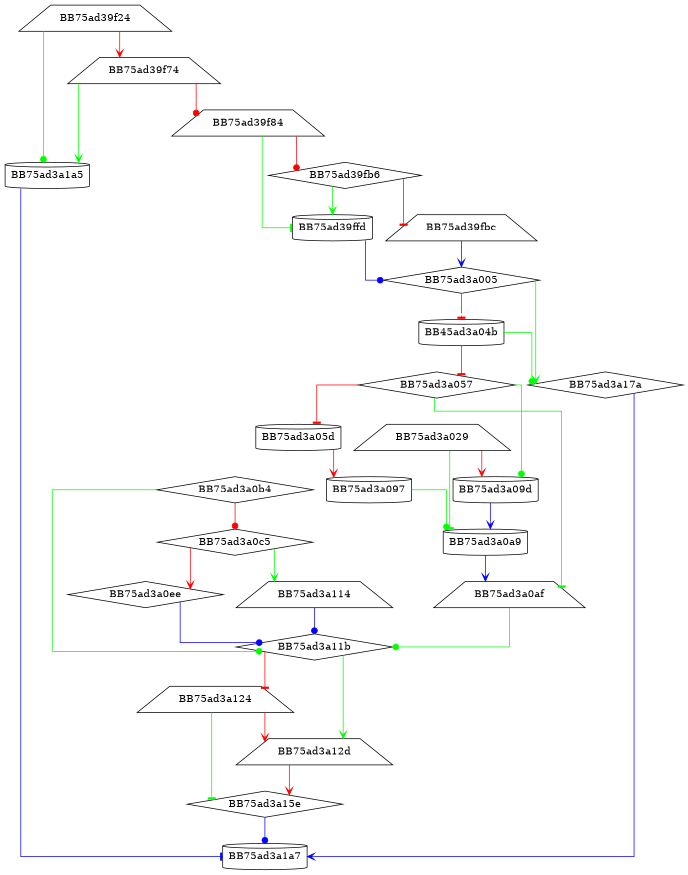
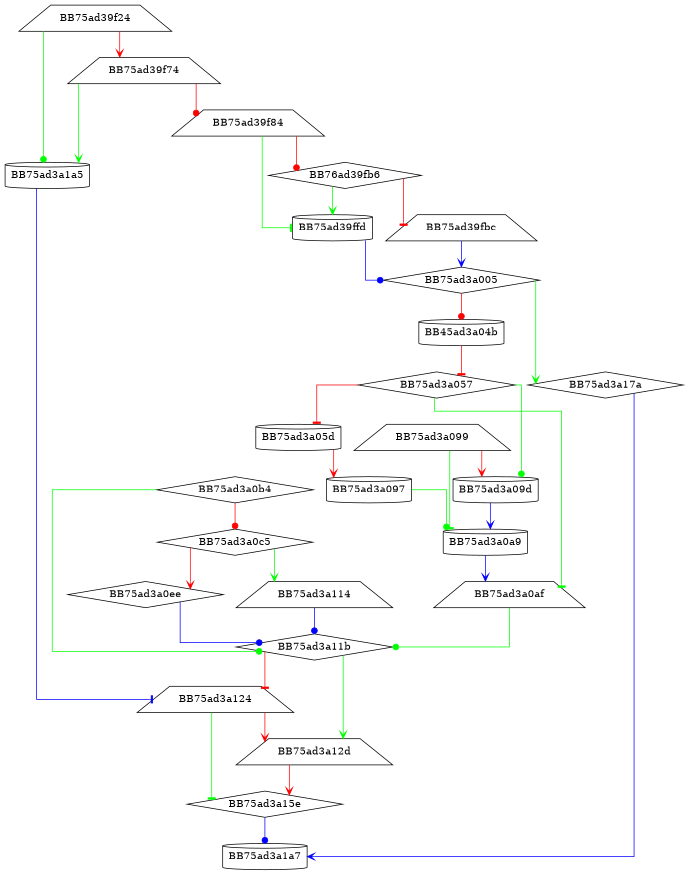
(345, 175) -> (345, 175)
(461, 303) -> (461, 303)
(530, 333) -> none
(432, 437) -> (432, 437)
(21, 622) -> (37, 501)
